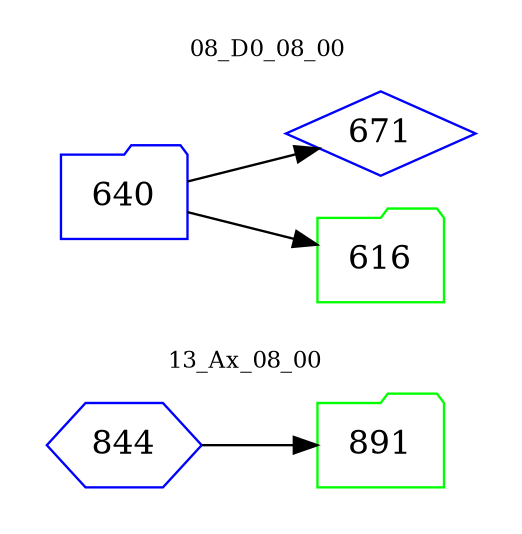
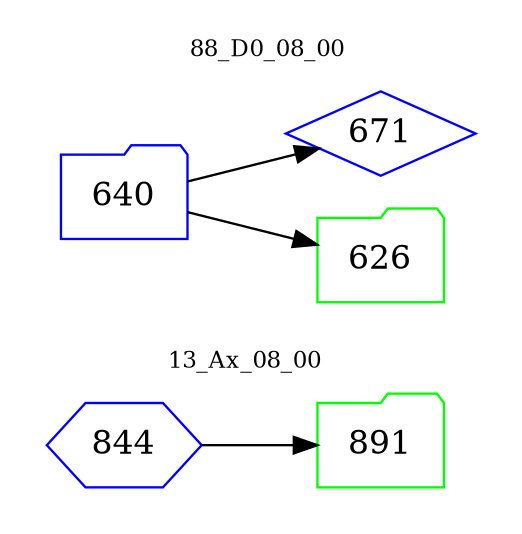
(268, 50) -> (268, 50)
(381, 260) -> (381, 260)
